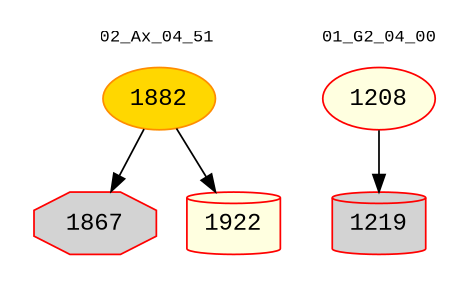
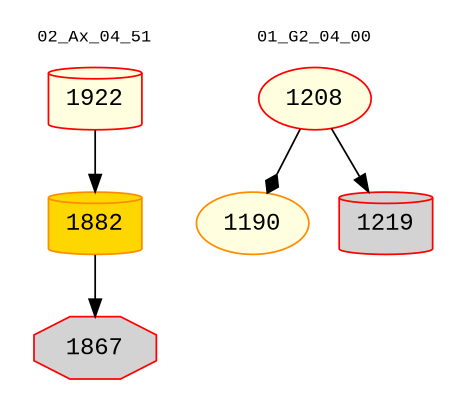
(159, 99) -> (95, 223)
(191, 153) -> (95, 152)
none -> (253, 223)
